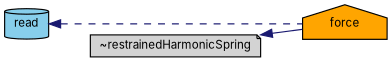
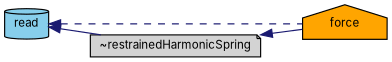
none -> (81, 32)
